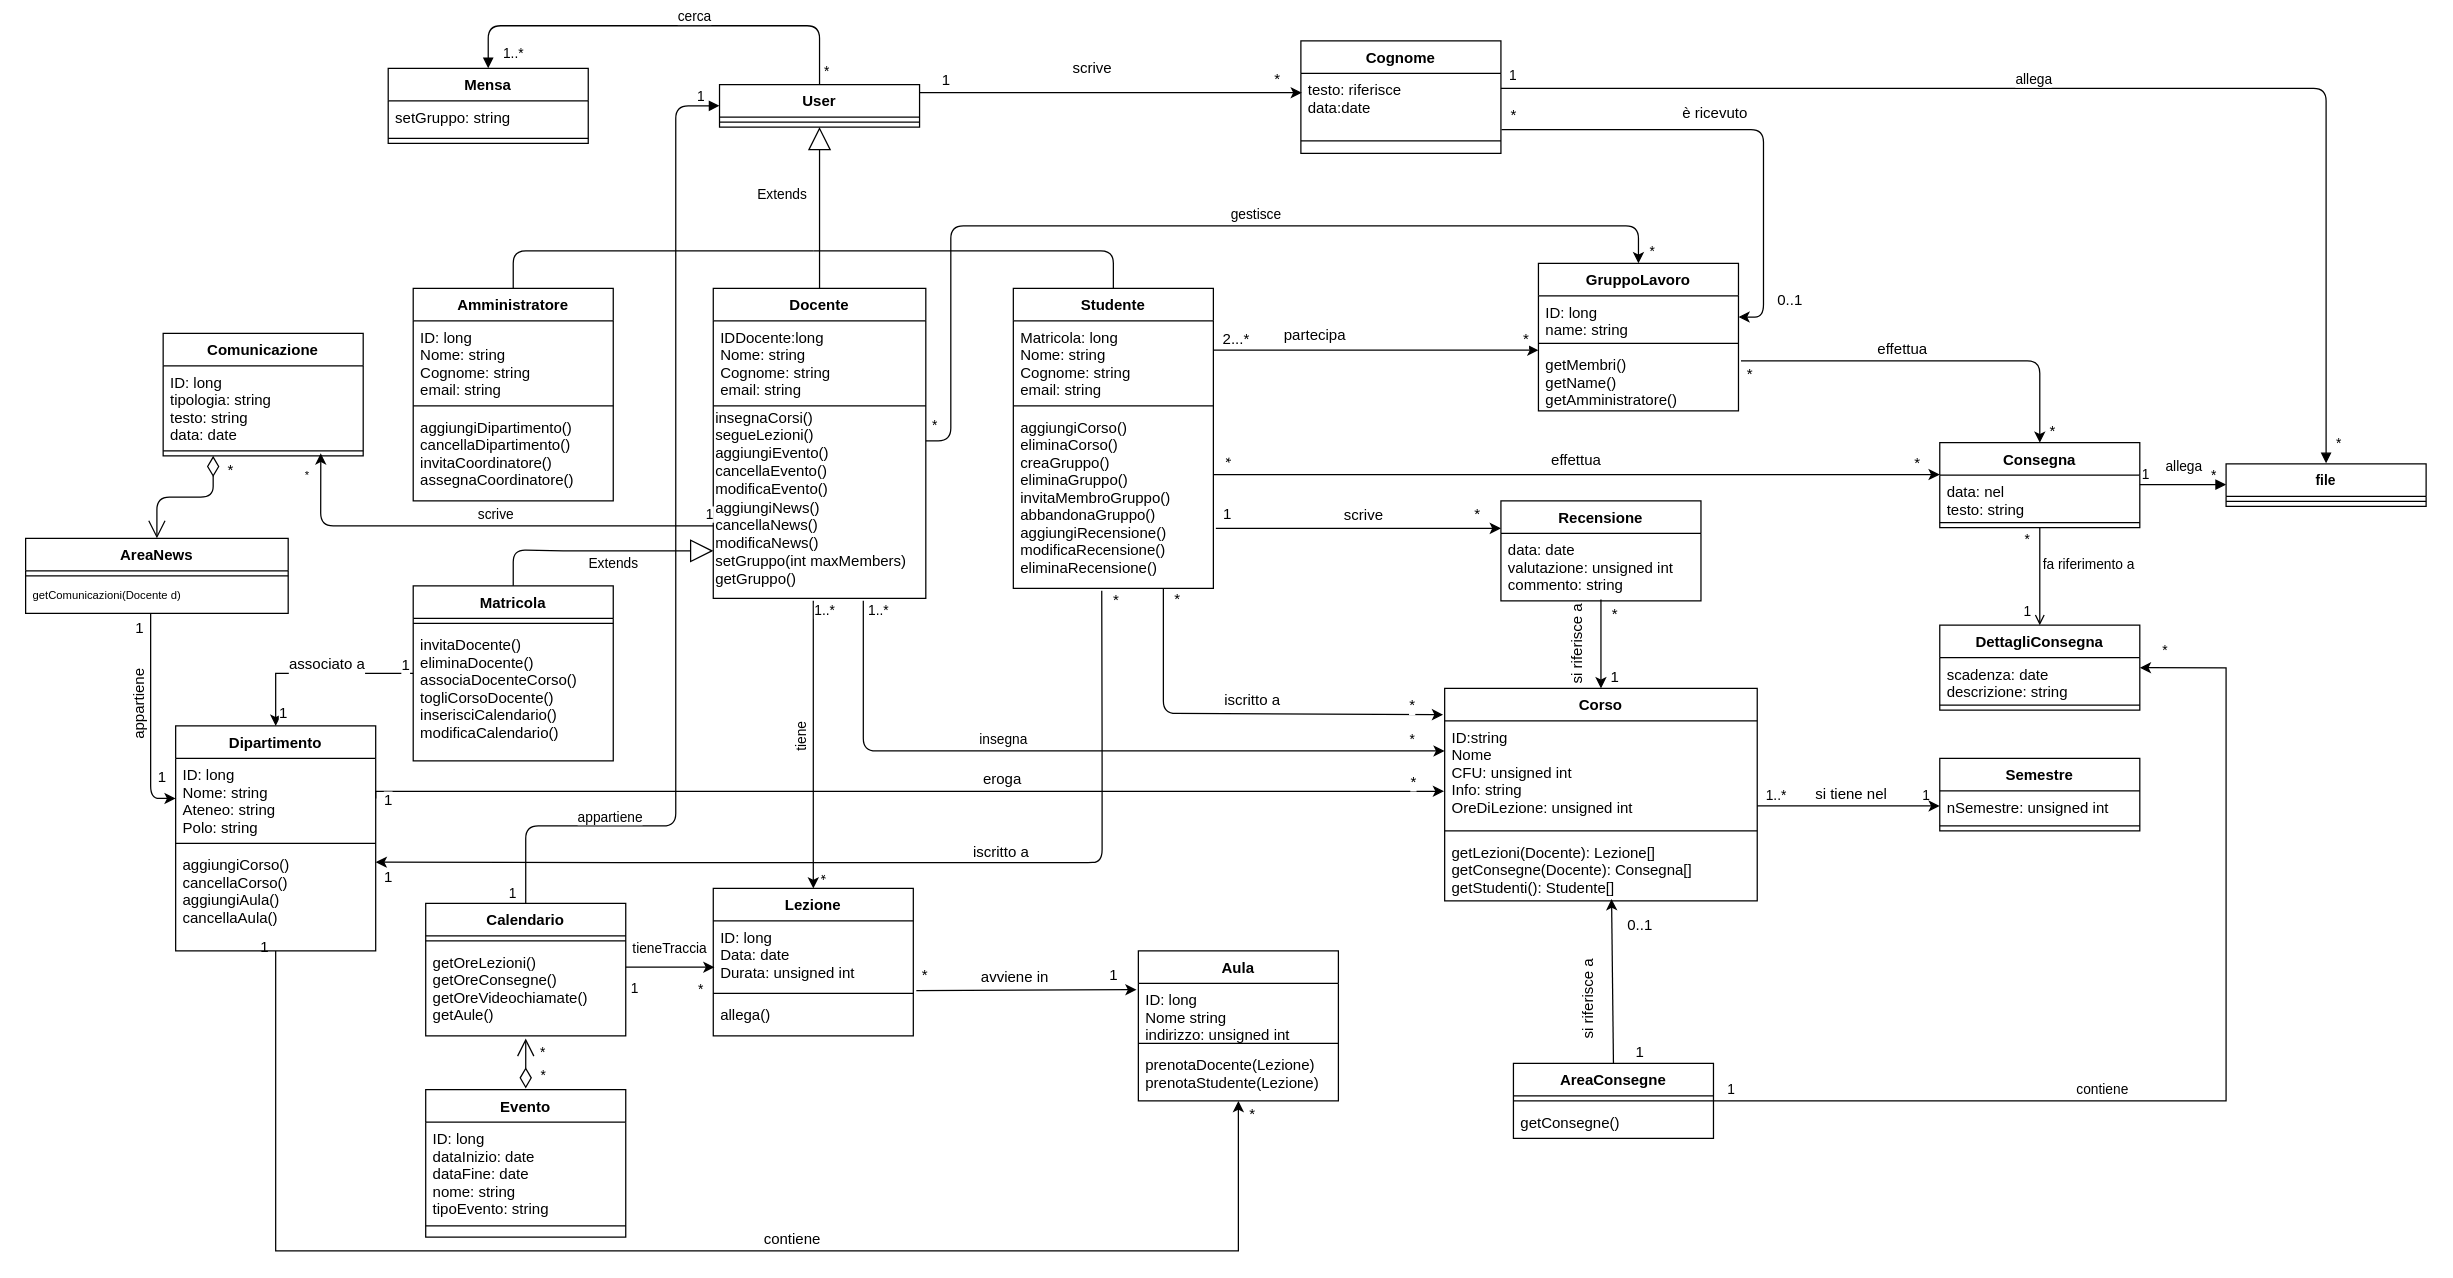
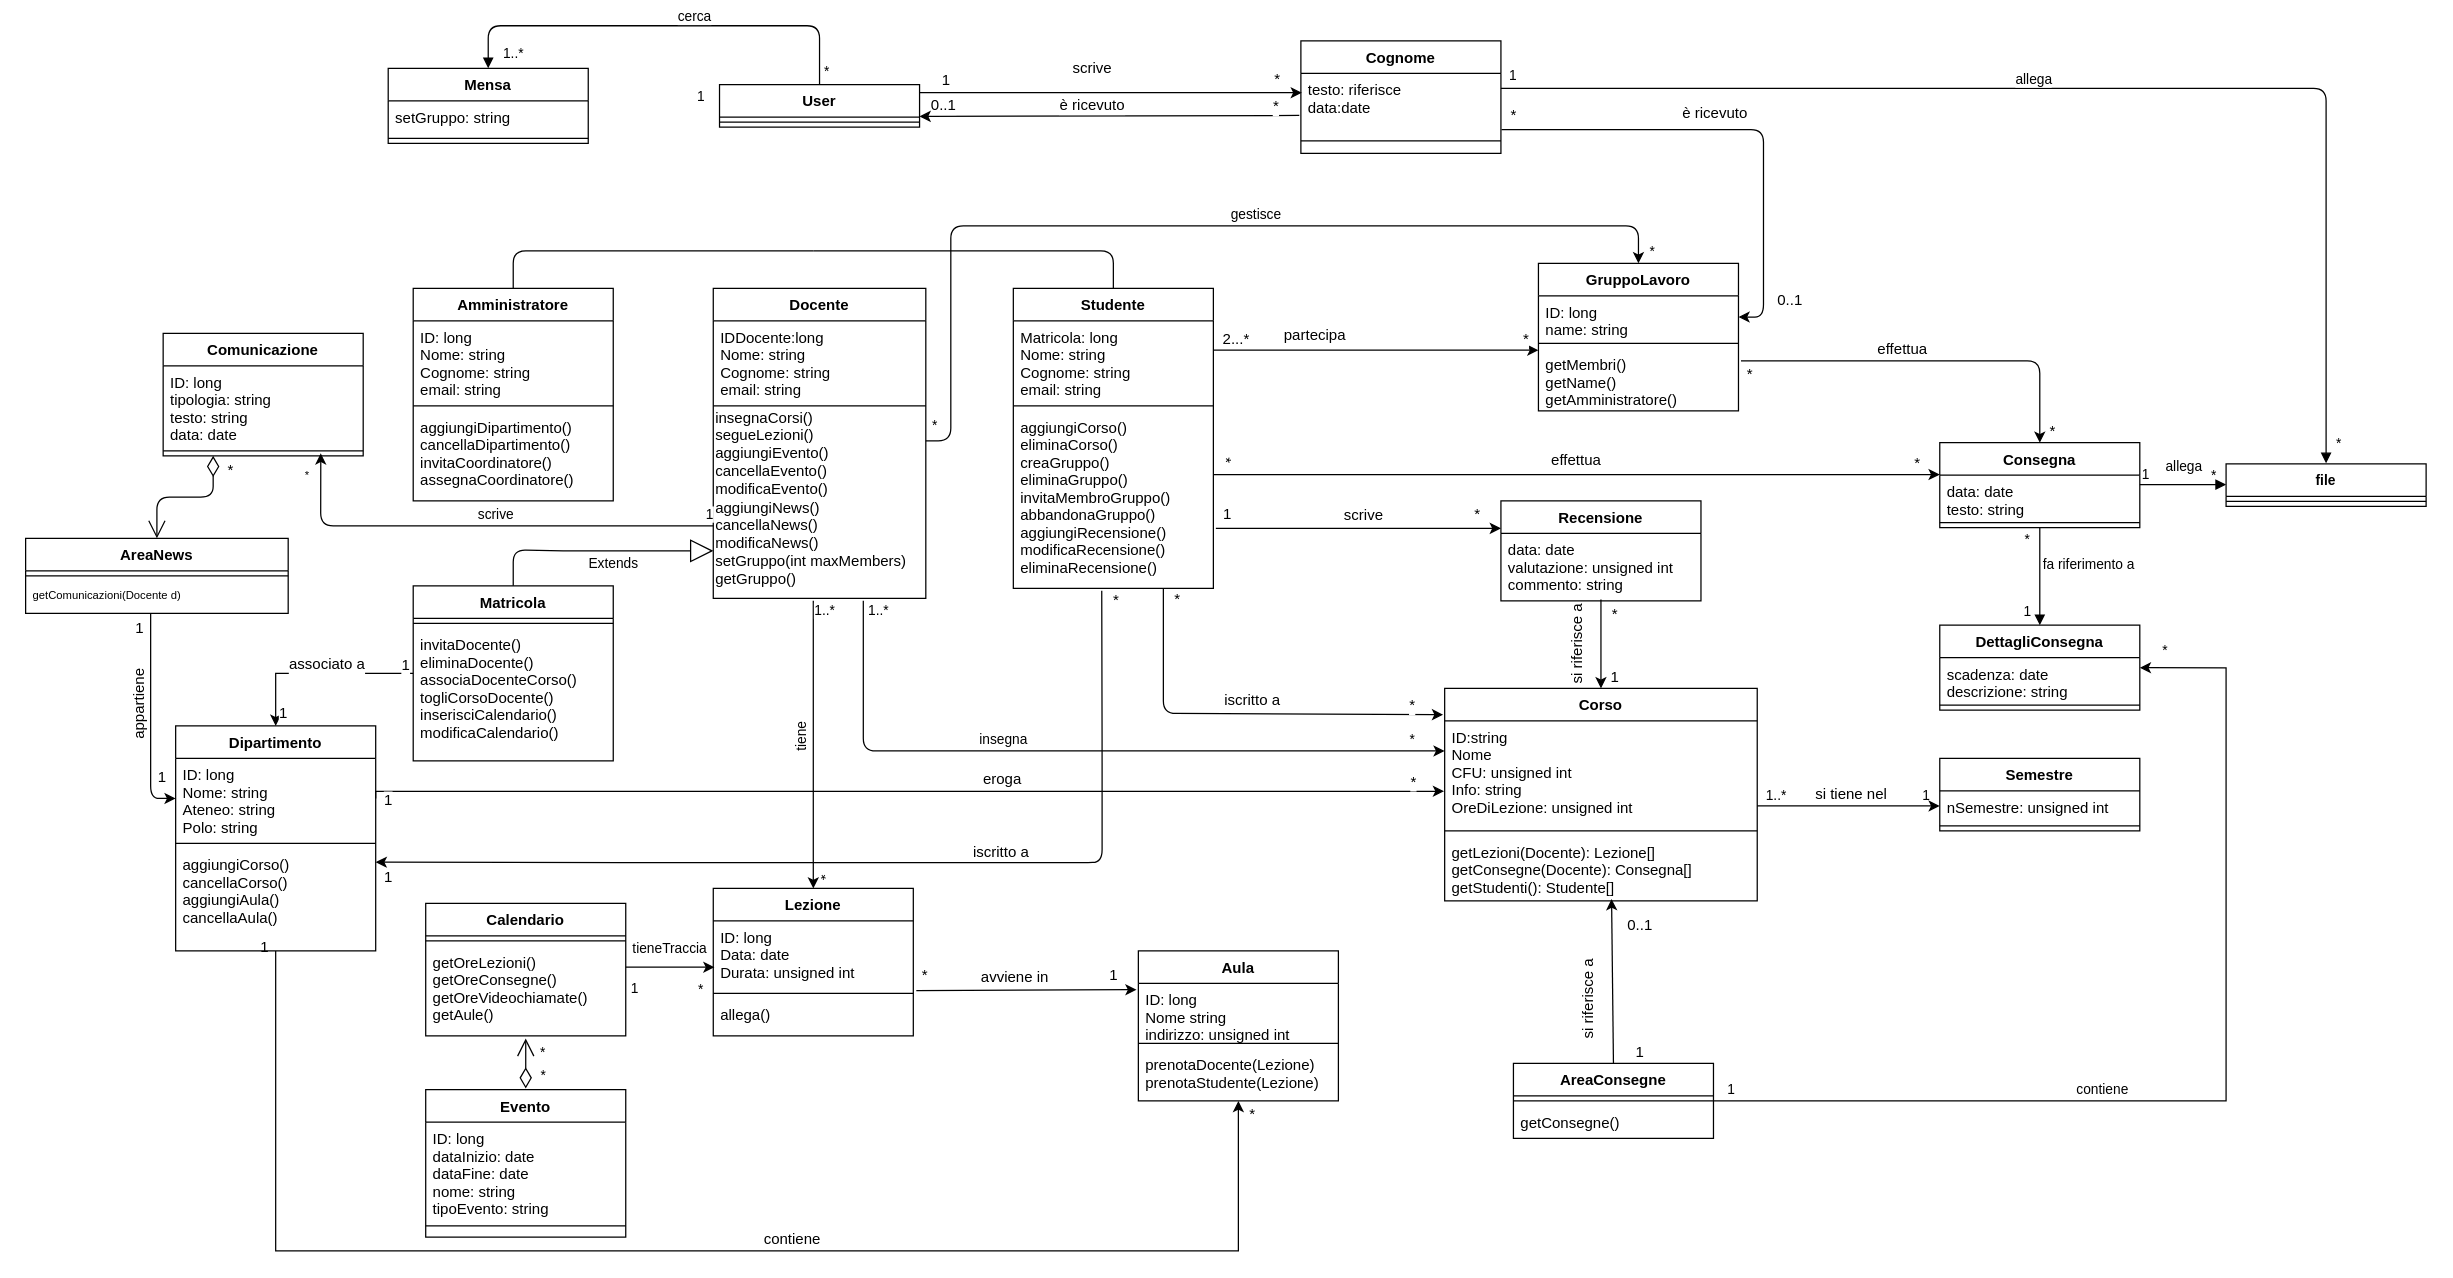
none -> (1113, 116)
(819, 219) -> none
(1978, 492) -> (1984, 492)
(676, 557) -> none
(2039, 616) -> (2039, 613)
